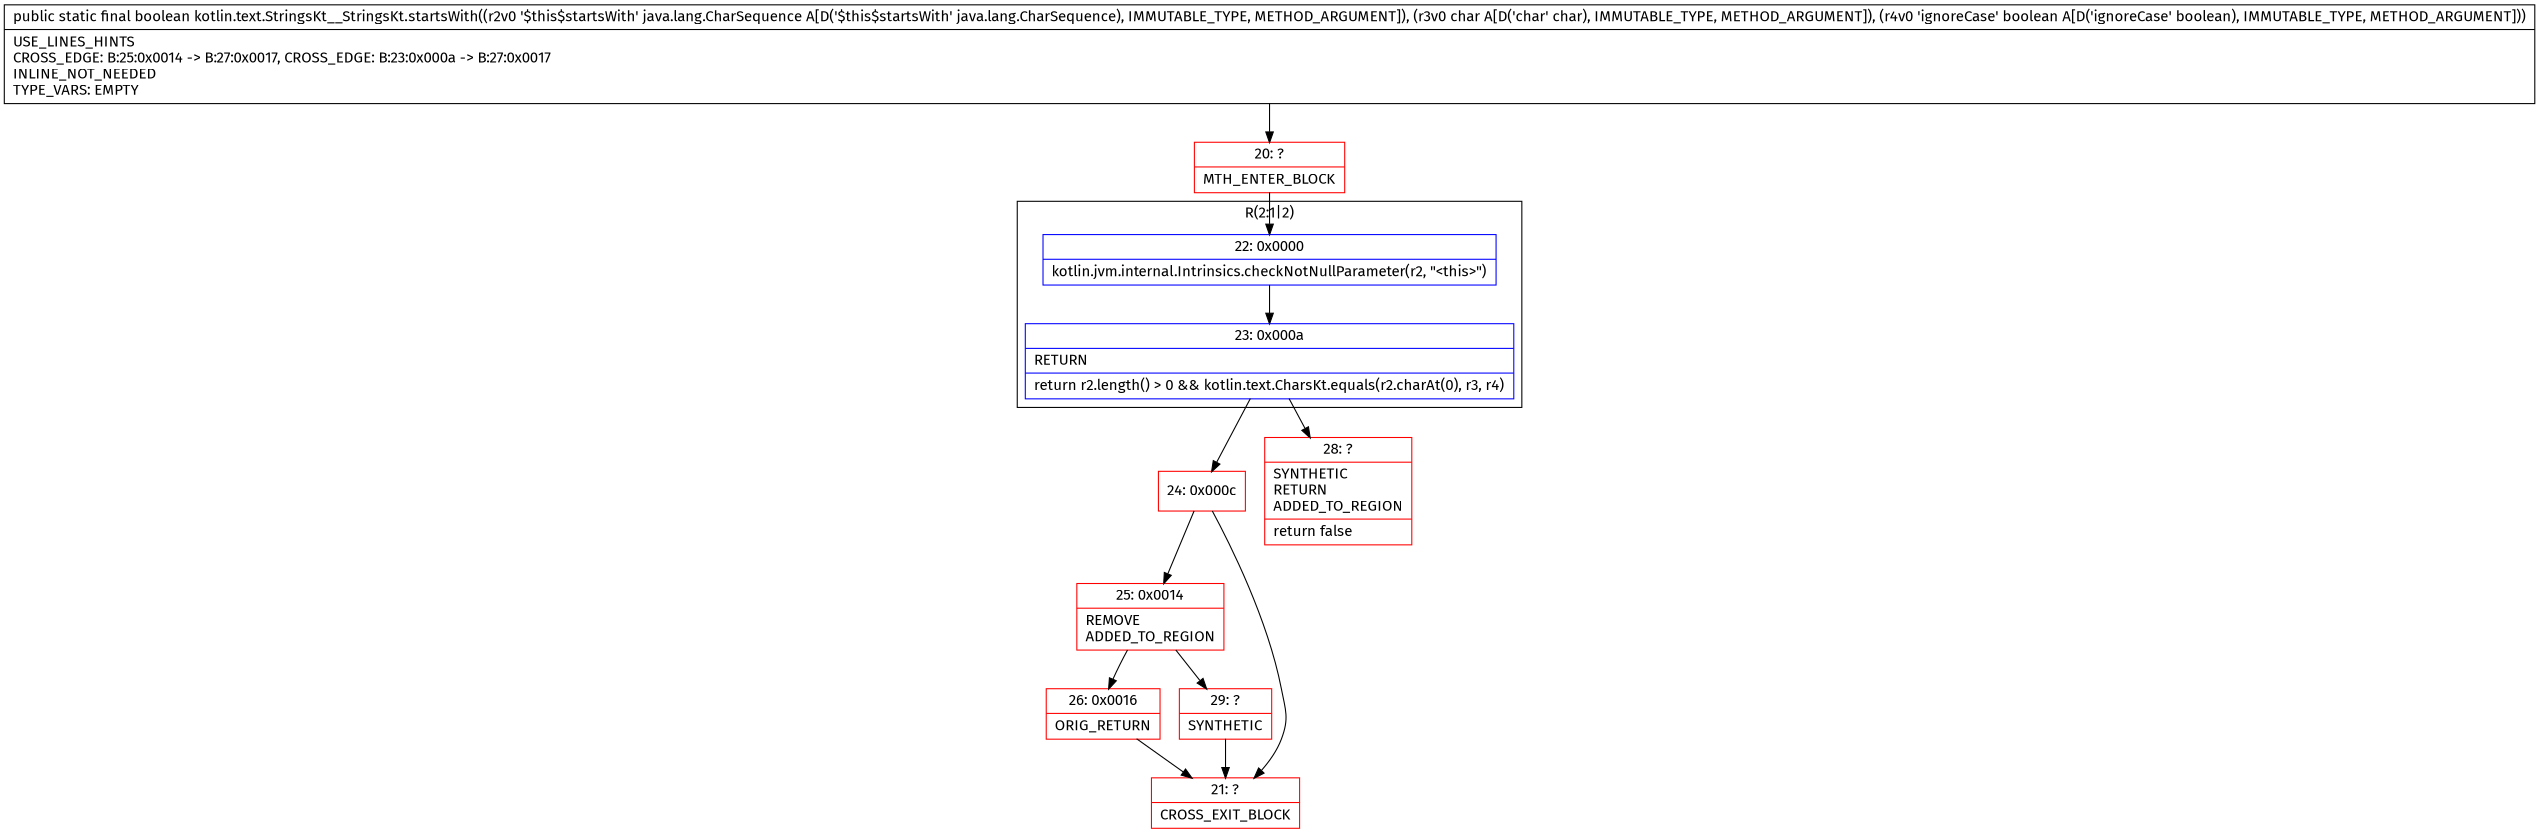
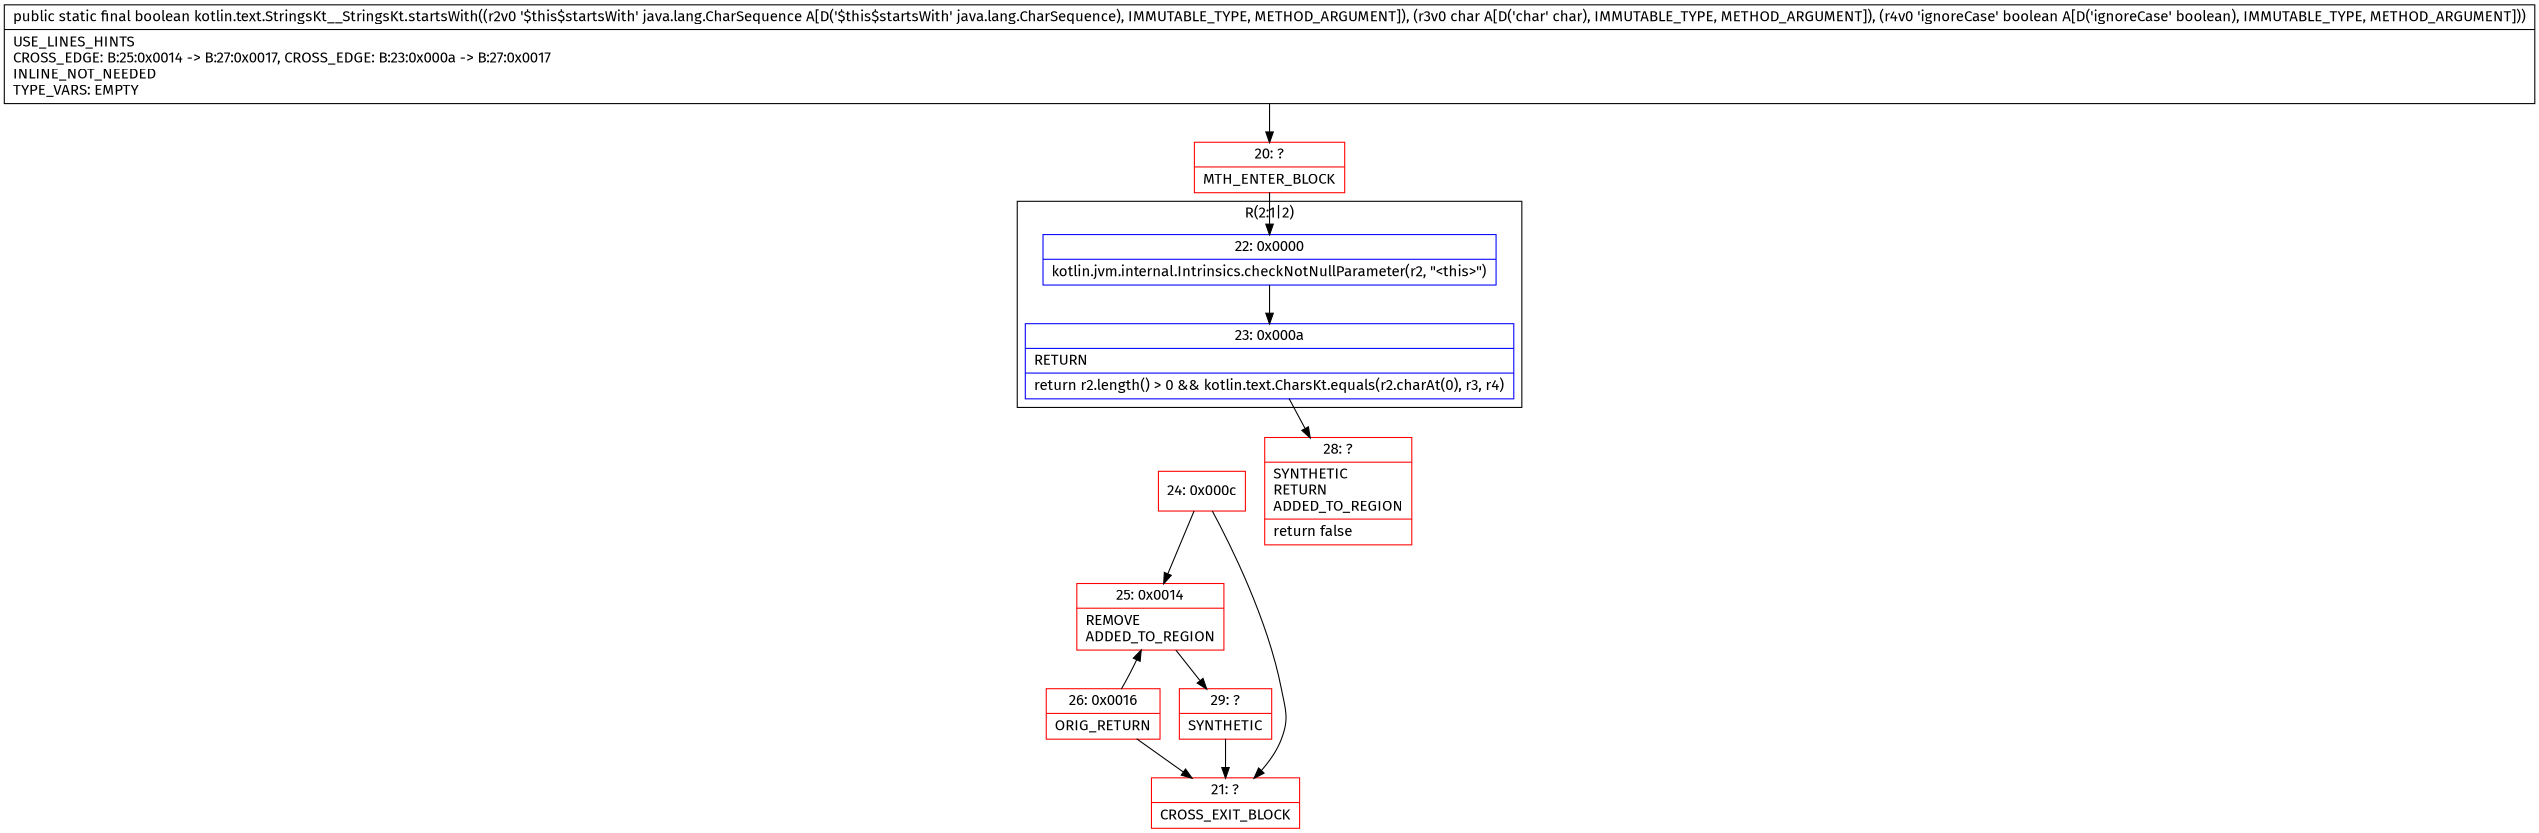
(1234, 430) -> none
(1120, 665) -> (1129, 675)
